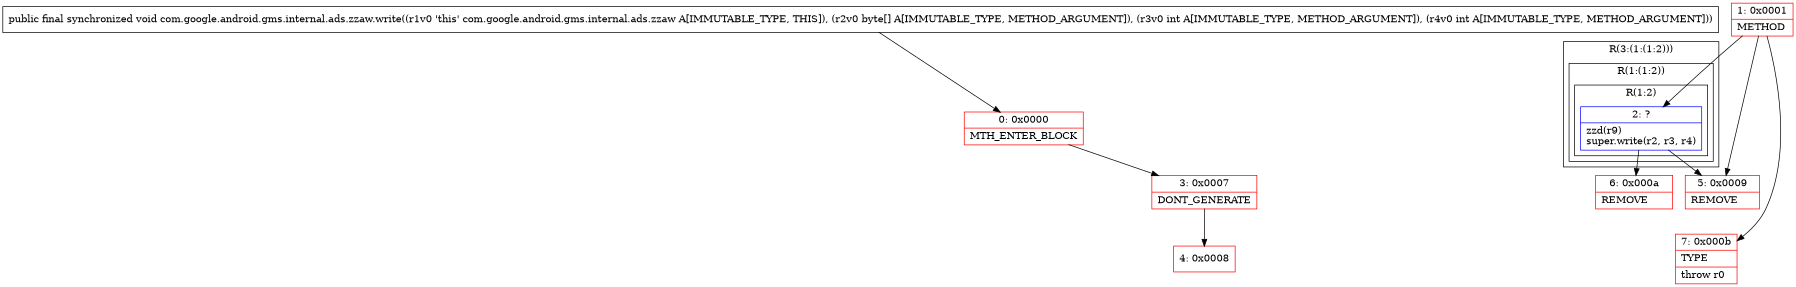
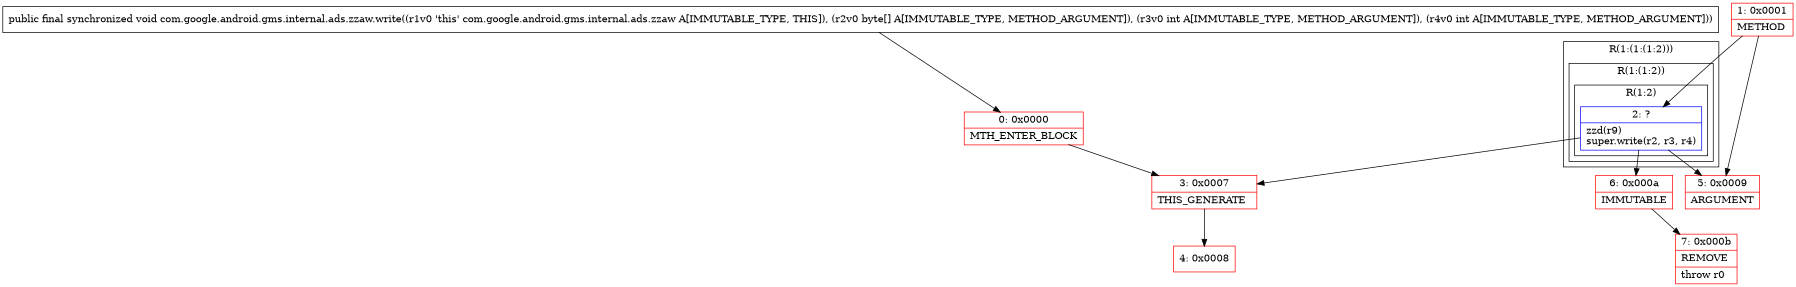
(1641, 50) -> (1641, 50)
(1780, 141) -> (1663, 219)
none -> (1422, 160)
(1204, 200) -> (1202, 200)
(1625, 200) -> (1634, 200)
(1714, 200) -> (1722, 200)
(1695, 258) -> (1704, 258)
